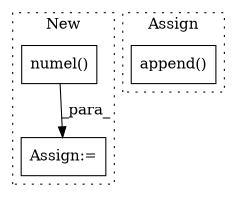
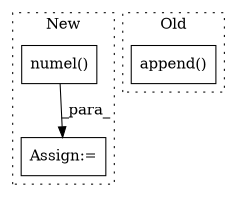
(174, 25) -> (174, 25)
